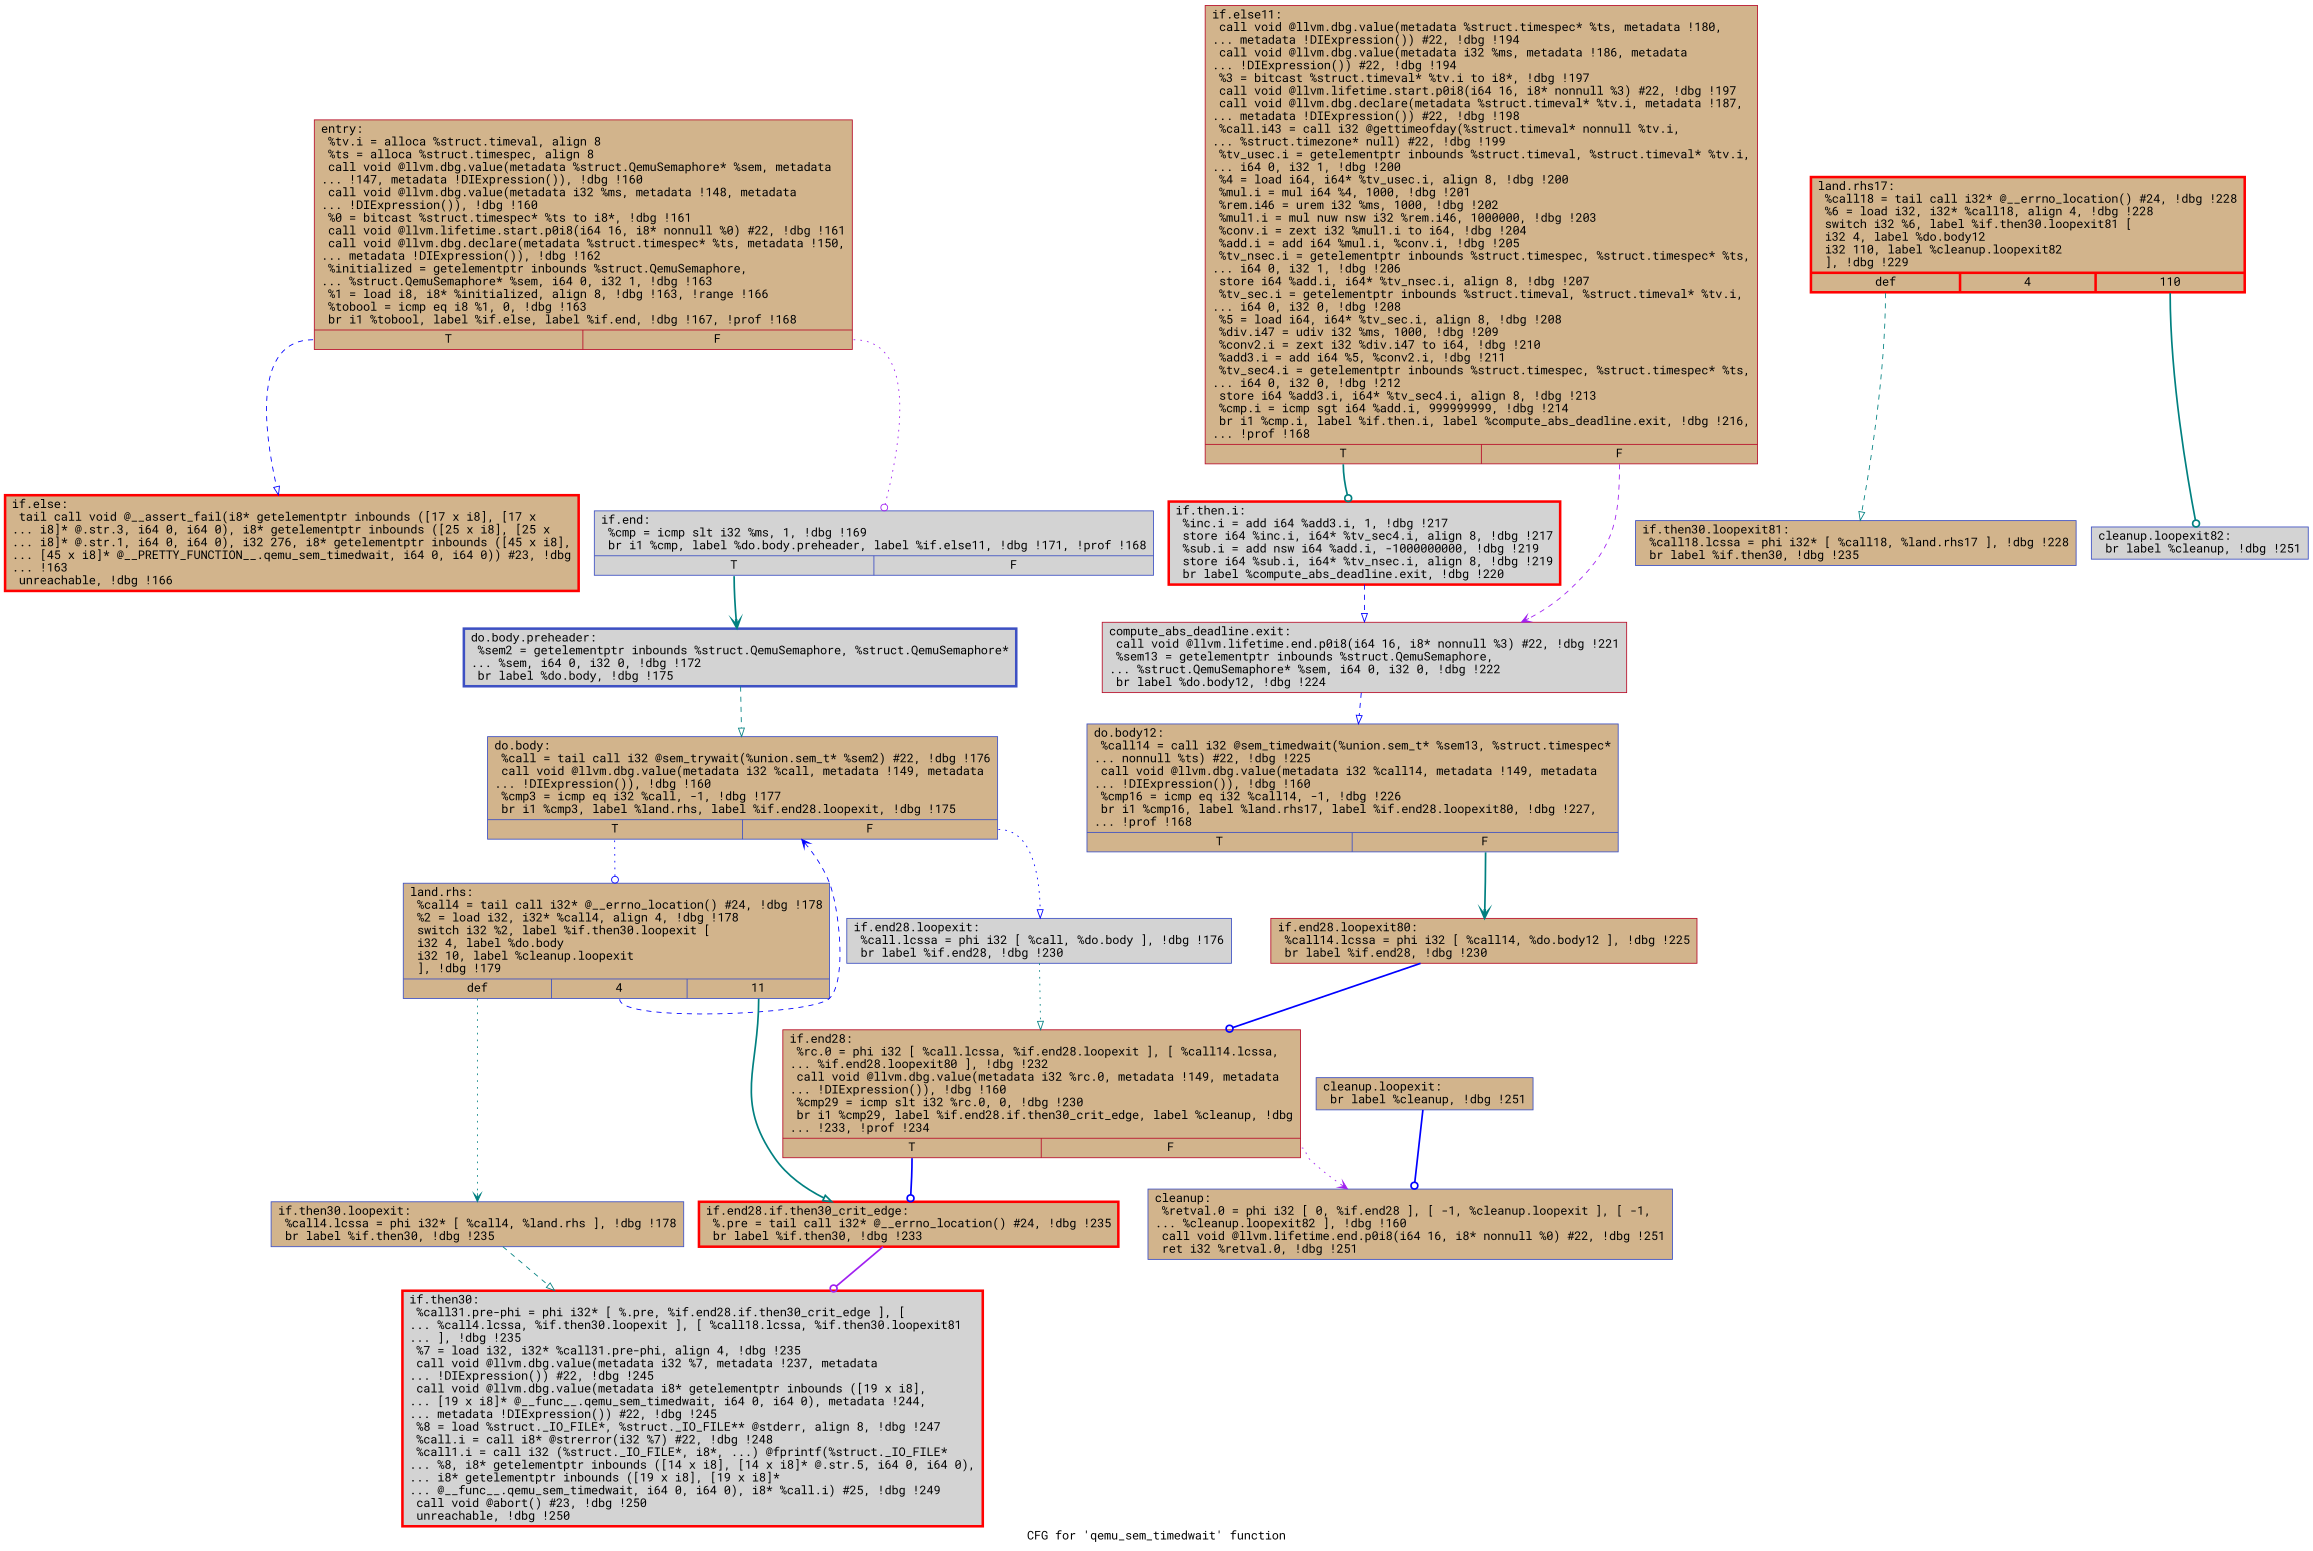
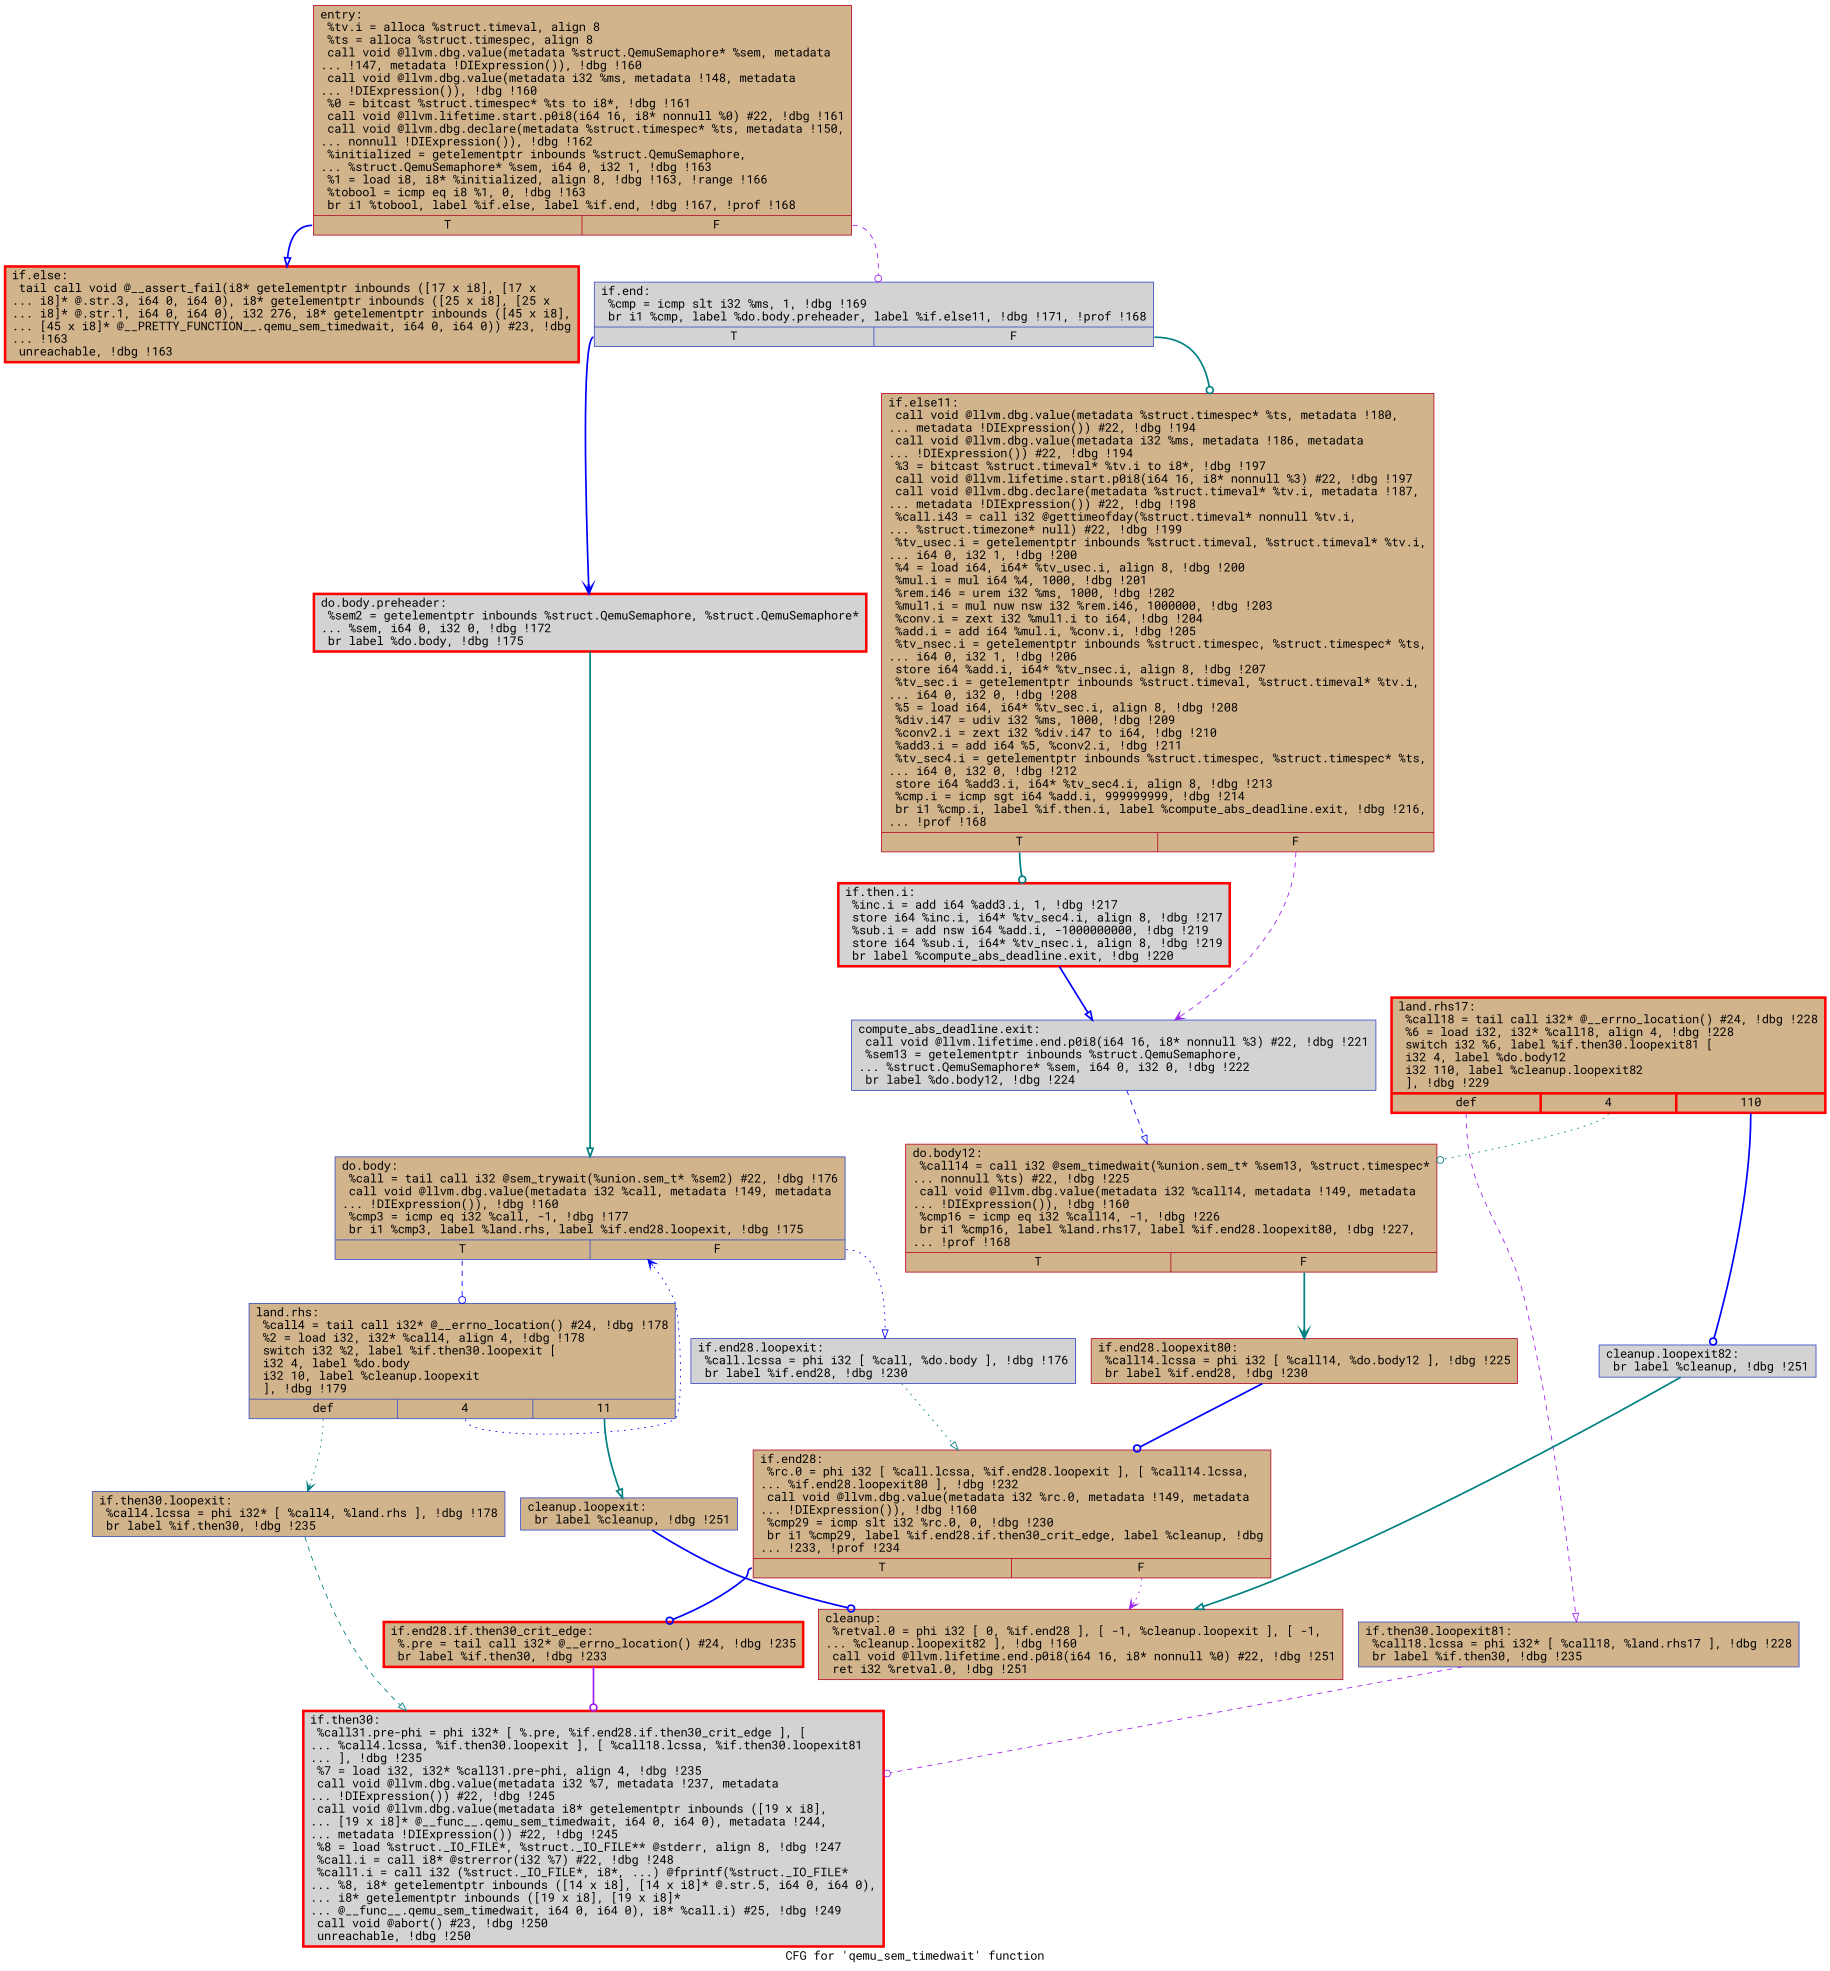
(461, 256) -> (457, 142)
none -> (1192, 350)
(267, 401) -> (294, 236)
(1878, 403) -> (1537, 1359)
(2178, 407) -> (1739, 1227)
(899, 410) -> (875, 244)
(92, 581) -> (92, 352)
(735, 598) -> (586, 461)
(1364, 599) -> (1074, 989)
(740, 657) -> (590, 623)
(1364, 657) -> (1114, 1055)
(741, 707) -> (590, 900)
(1353, 788) -> (1171, 1208)
(615, 858) -> (462, 1279)
(804, 1006) -> (649, 1427)
(754, 1113) -> (609, 1455)
none -> (1528, 1141)
(1410, 1224) -> (1081, 1644)
none -> (1446, 1501)
none -> (1176, 1720)
